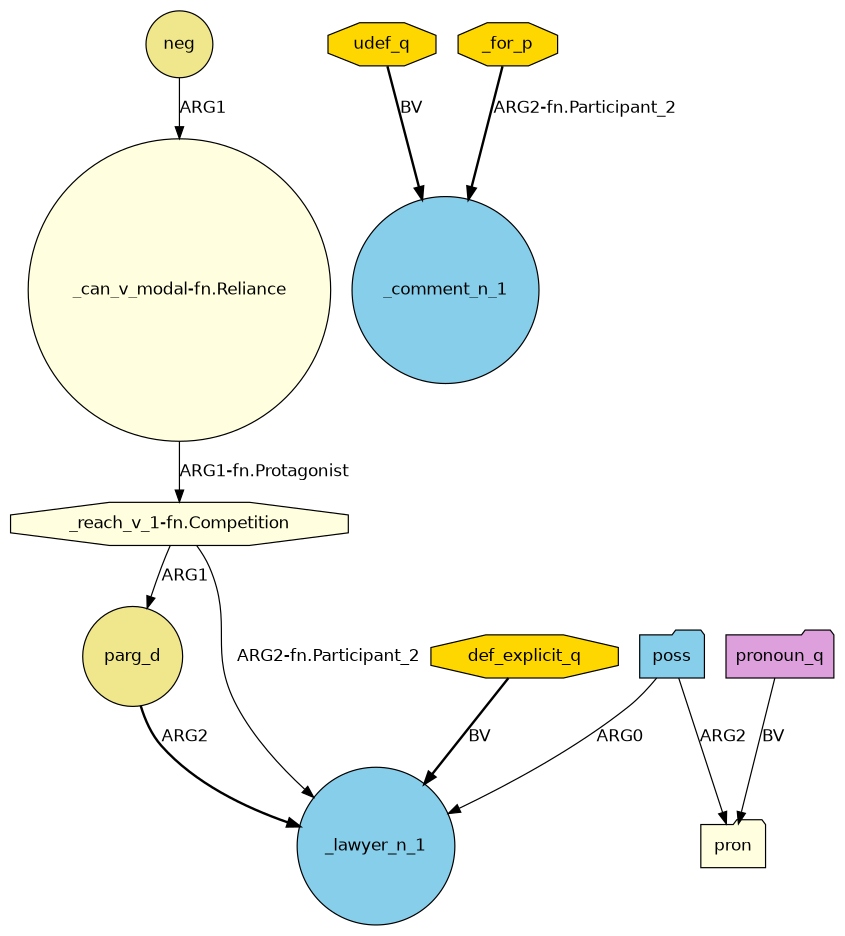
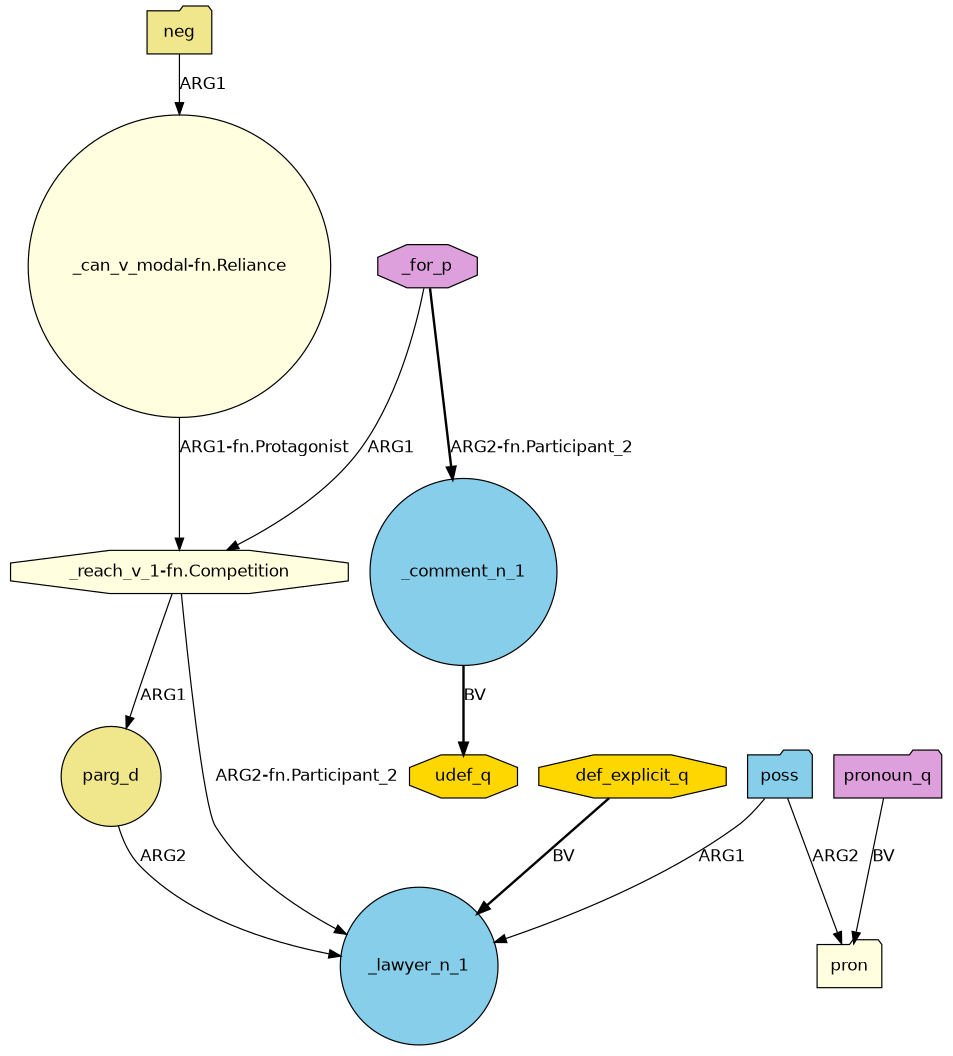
(179, 44) -> (179, 32)
(508, 44) -> (428, 266)
(403, 127) -> (464, 704)
none -> (365, 442)
(621, 737) -> (722, 857)
(201, 780) -> (207, 914)
